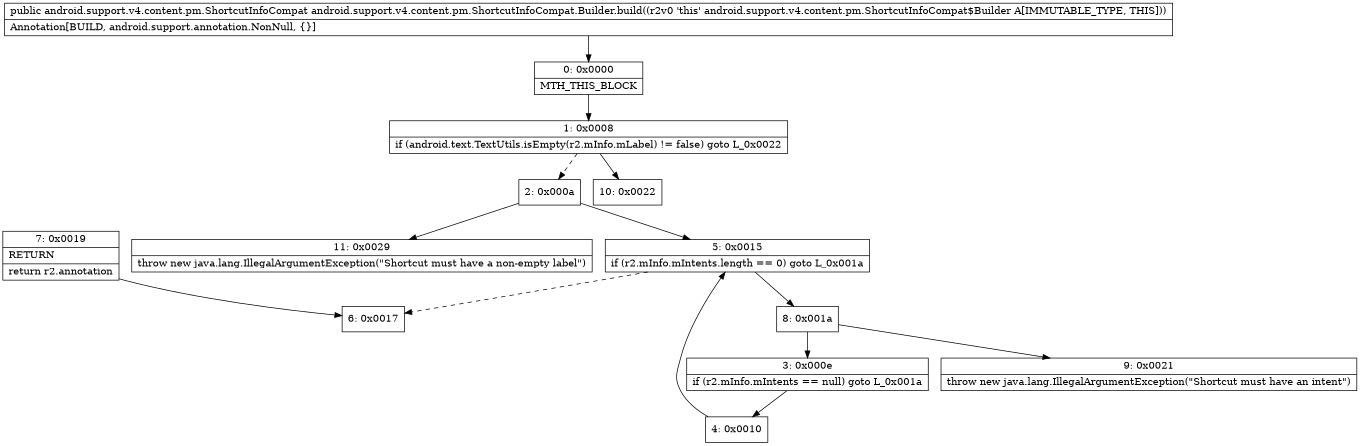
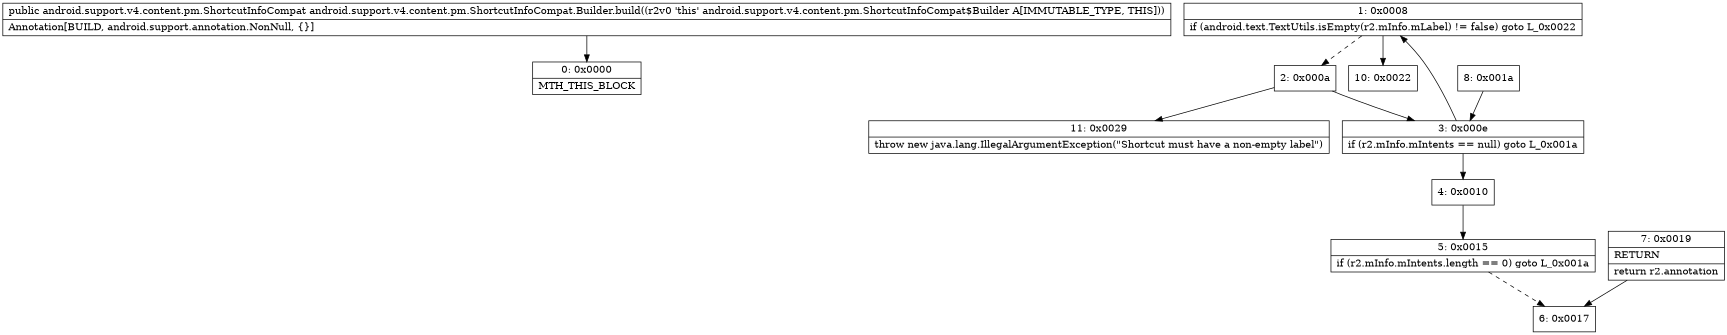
(589, 104) -> (1435, 79)
(632, 220) -> (1370, 105)
(772, 287) -> none
(1149, 374) -> none
